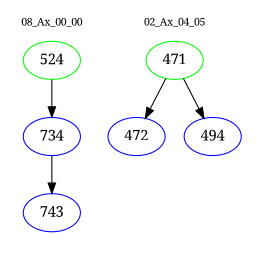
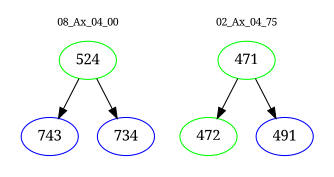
(52, 23) -> (88, 23)
(175, 23) -> (247, 23)
(137, 137) -> (208, 137)
(213, 137) -> (285, 137)
(52, 169) -> (71, 94)
